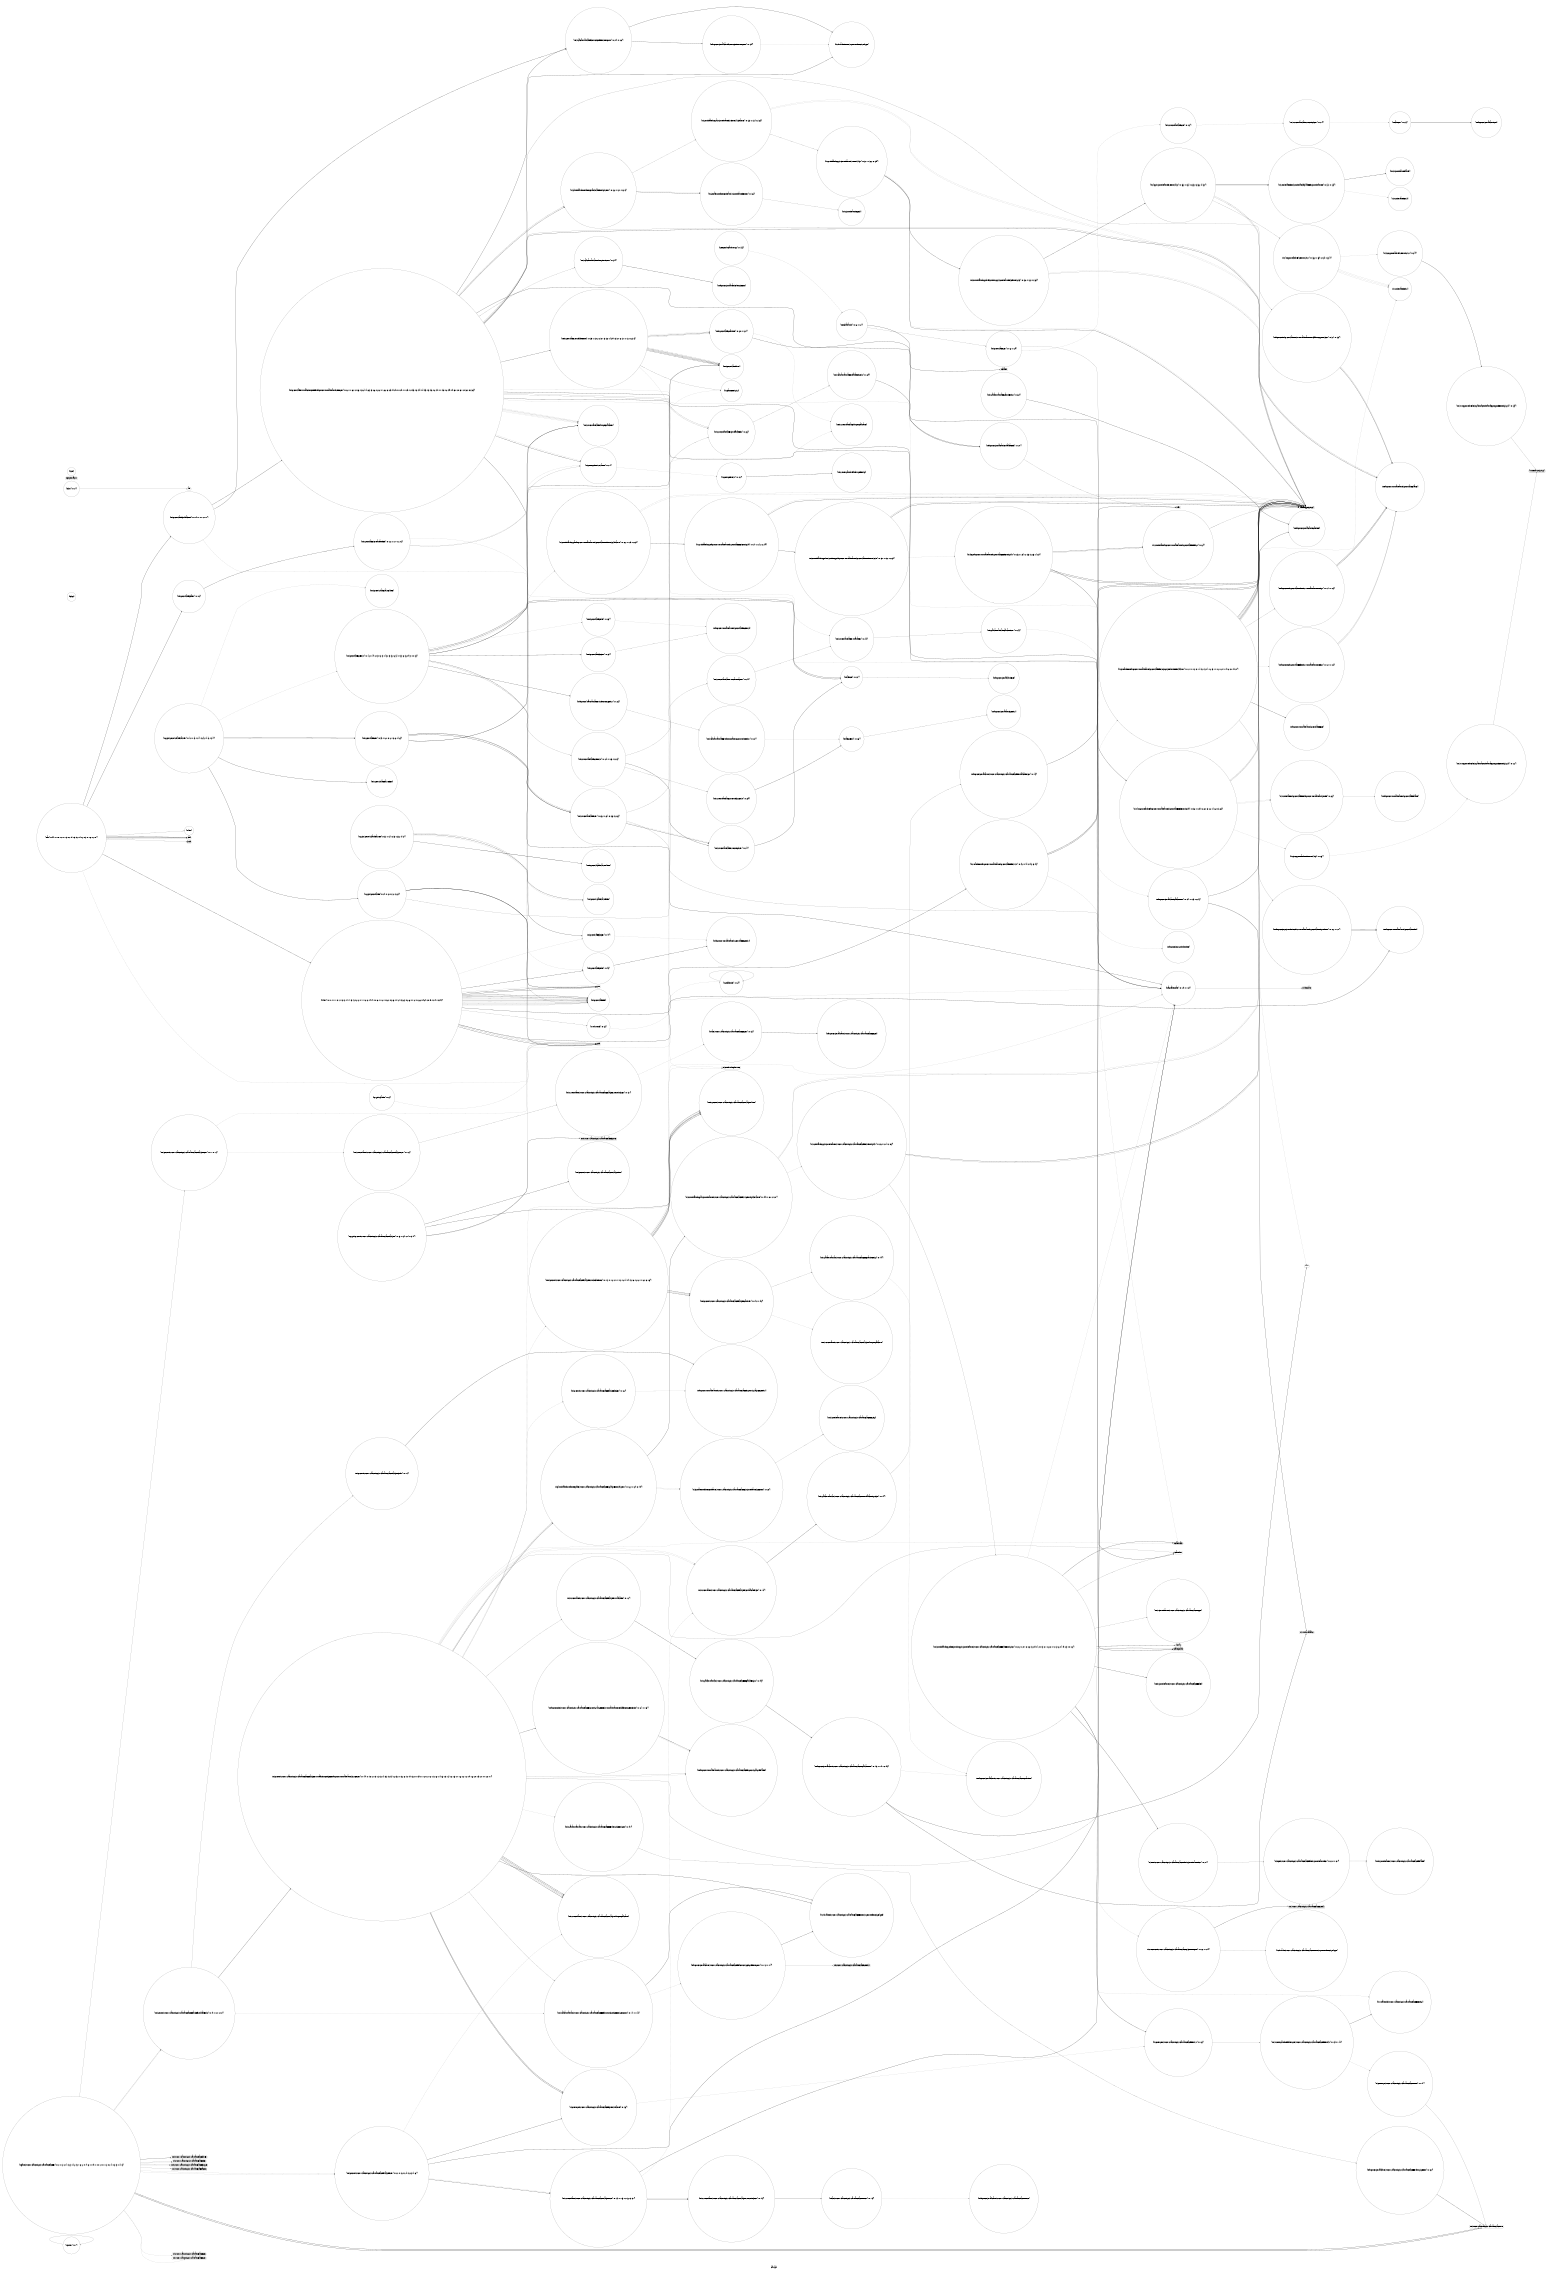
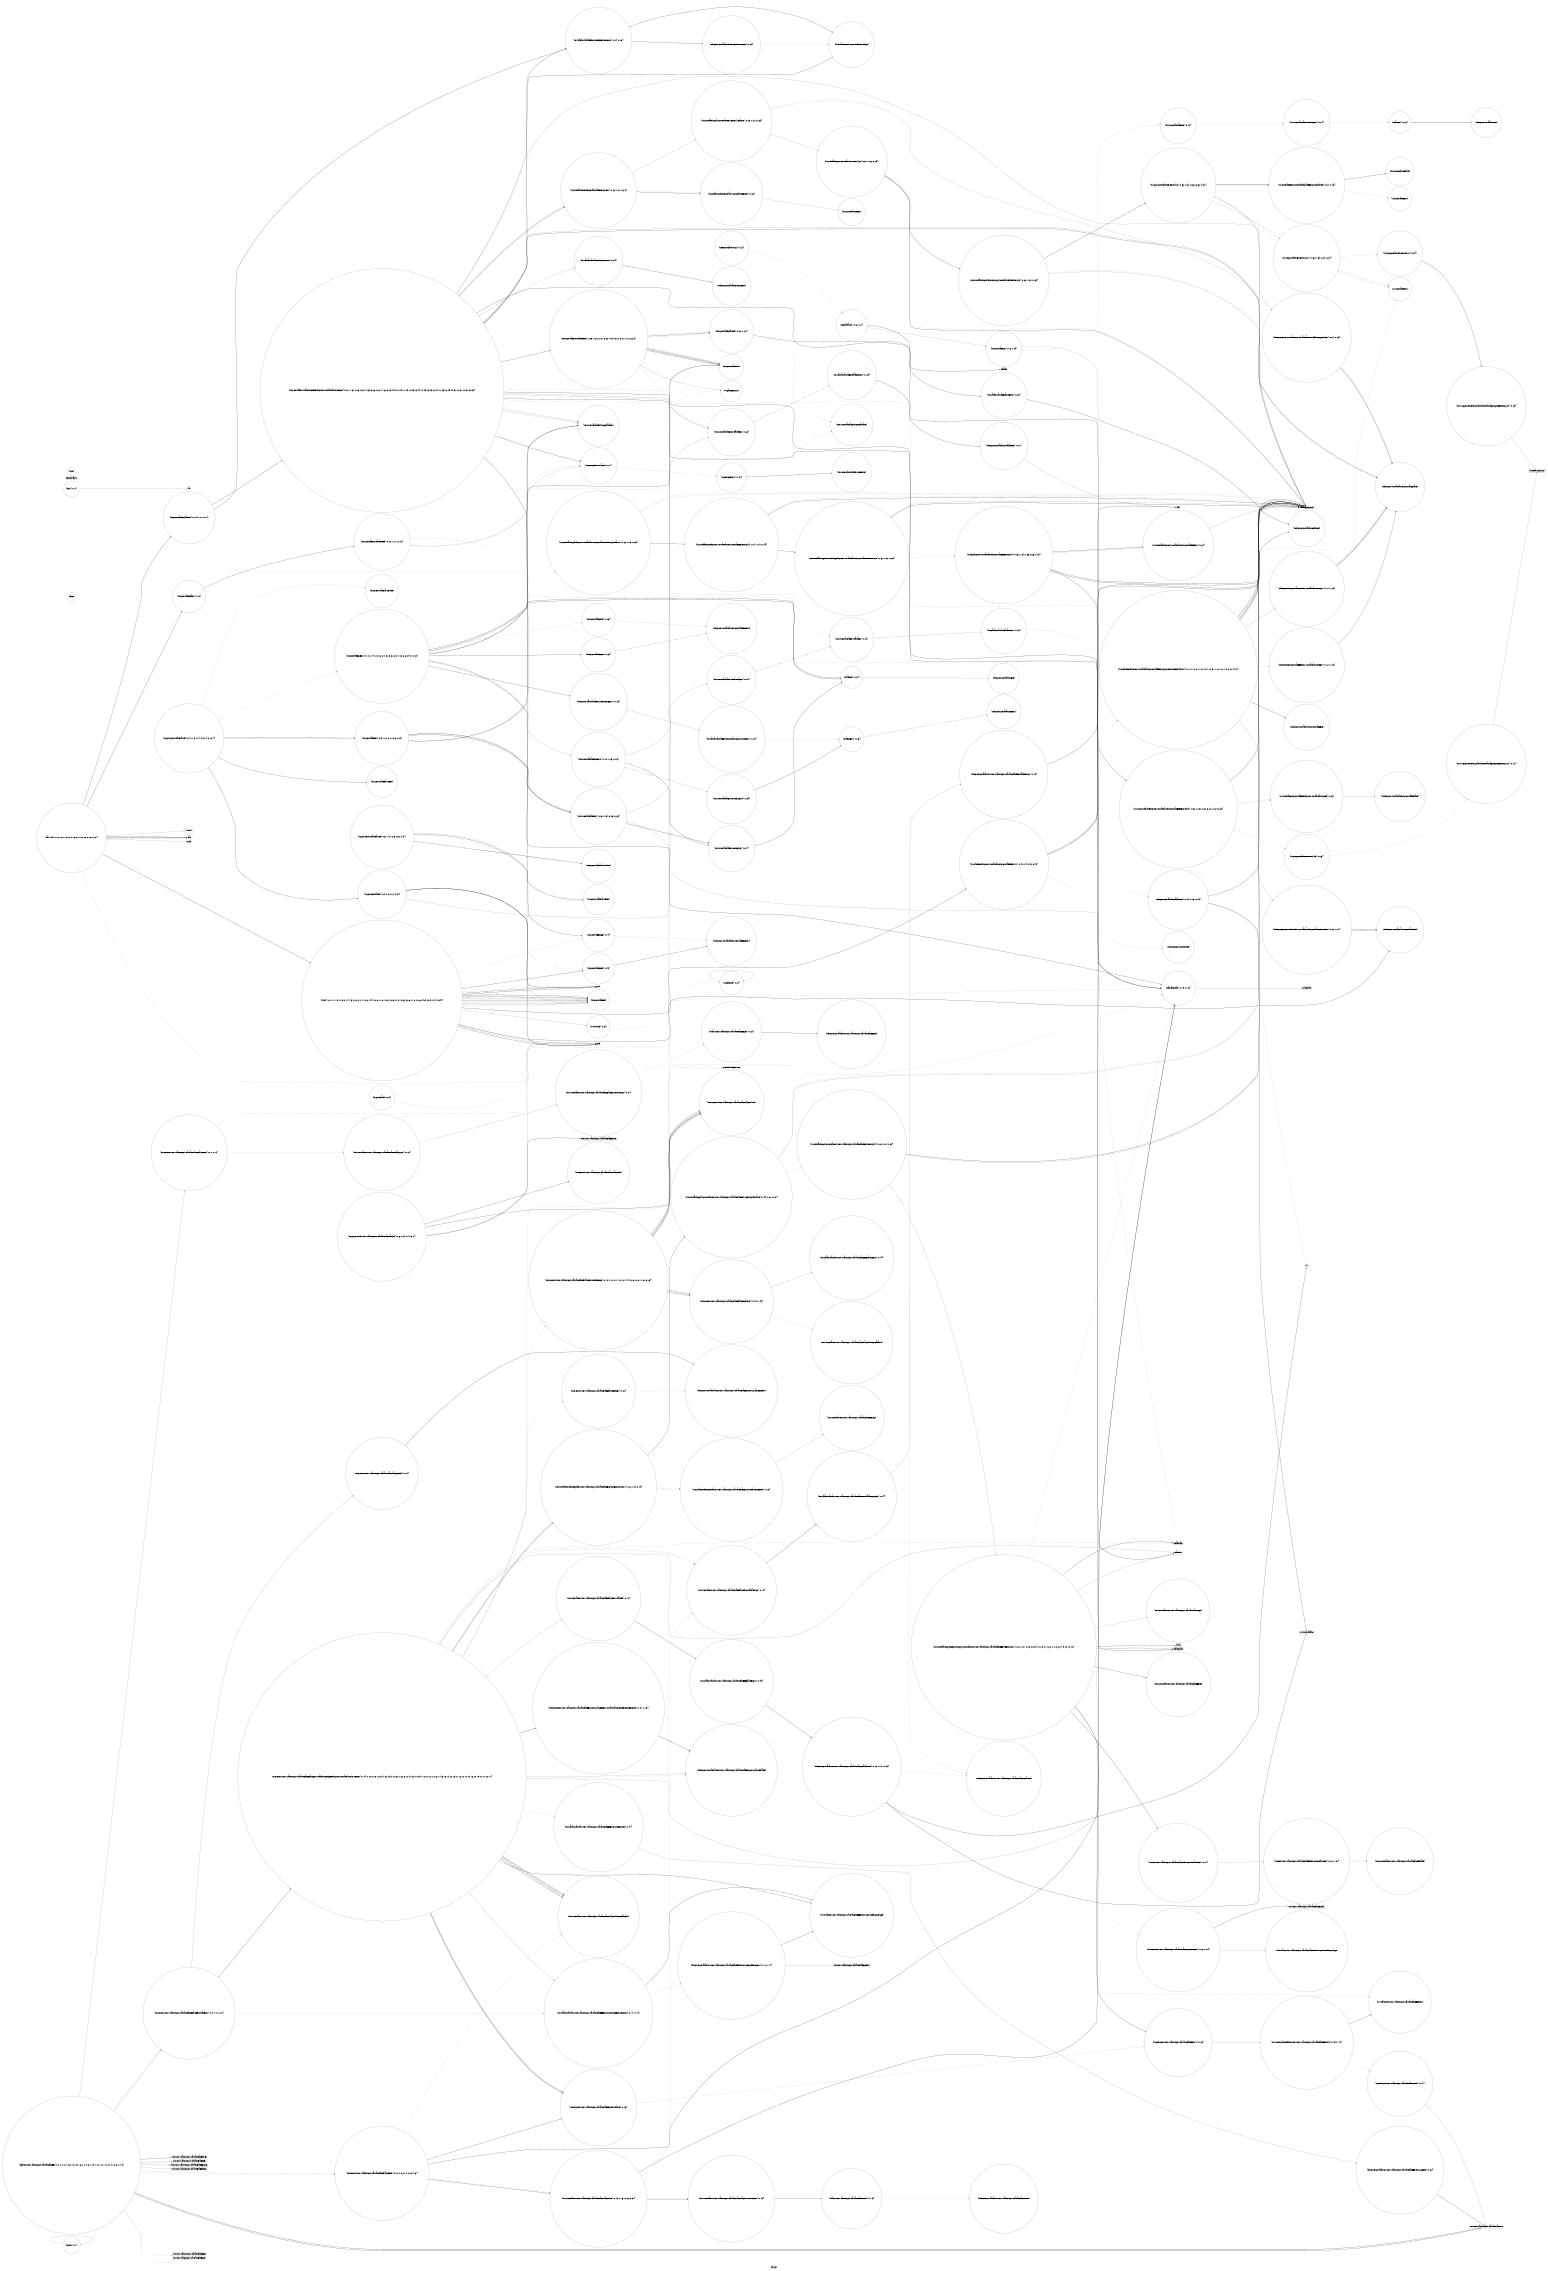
(903, 349) -> (881, 343)
